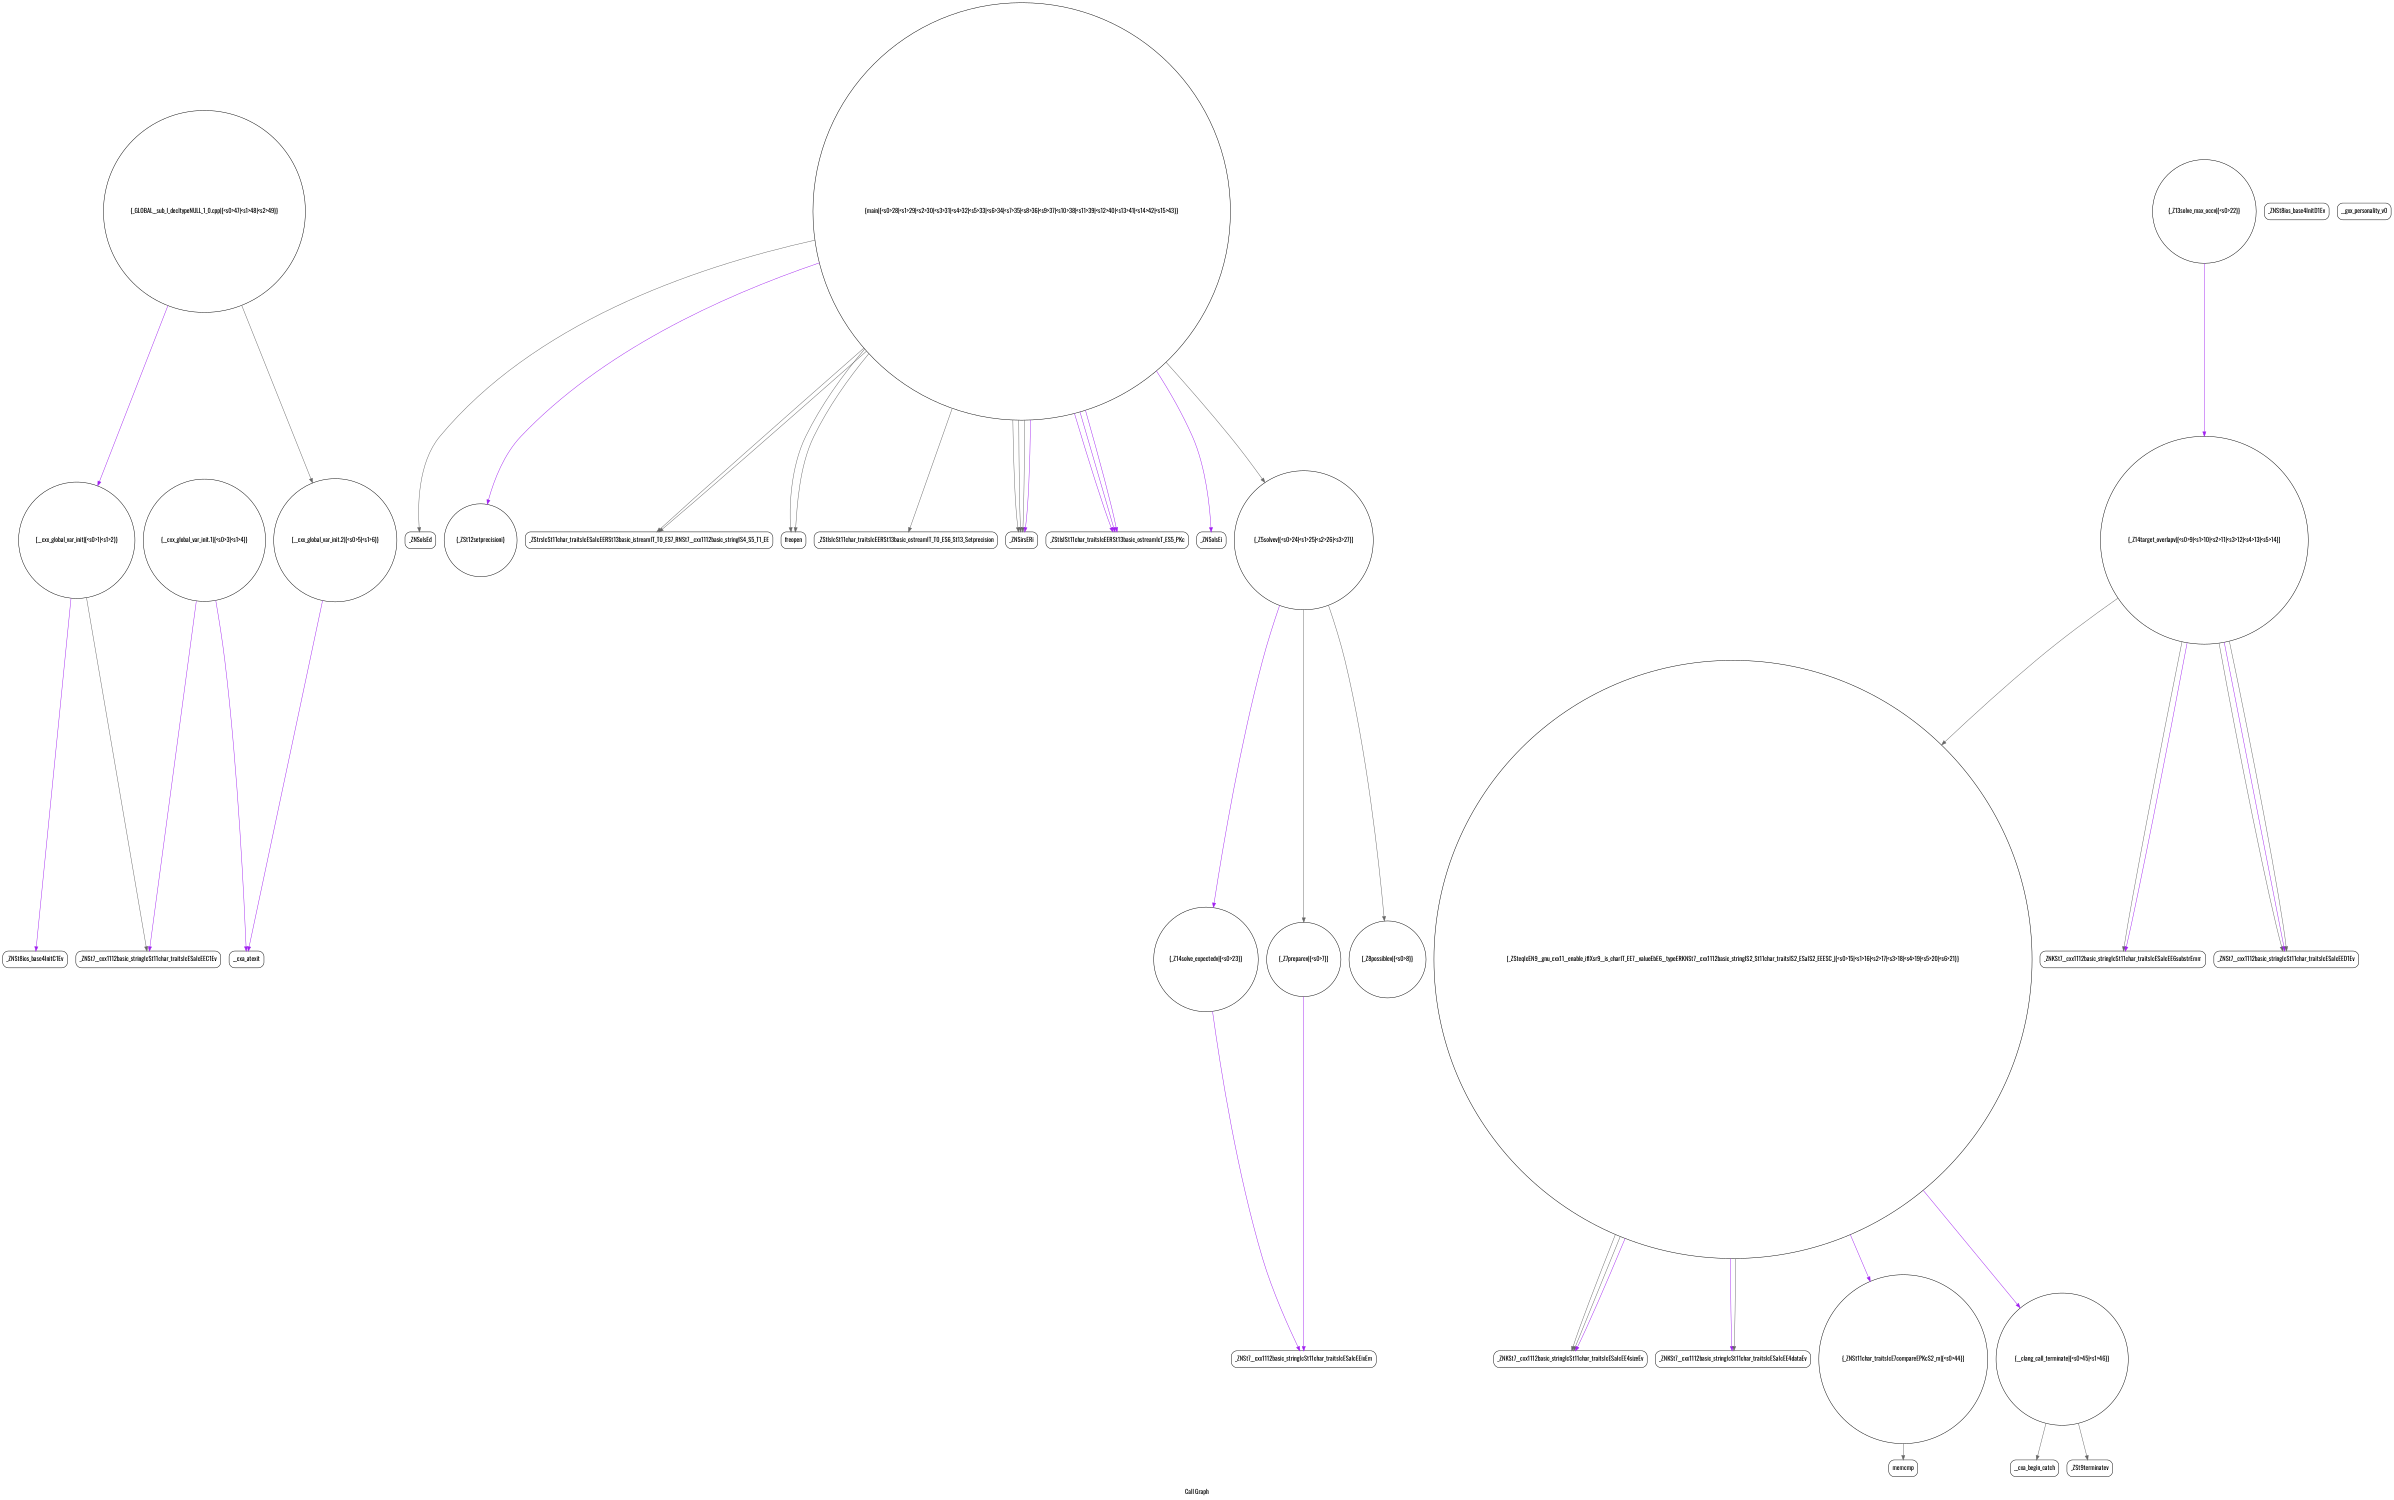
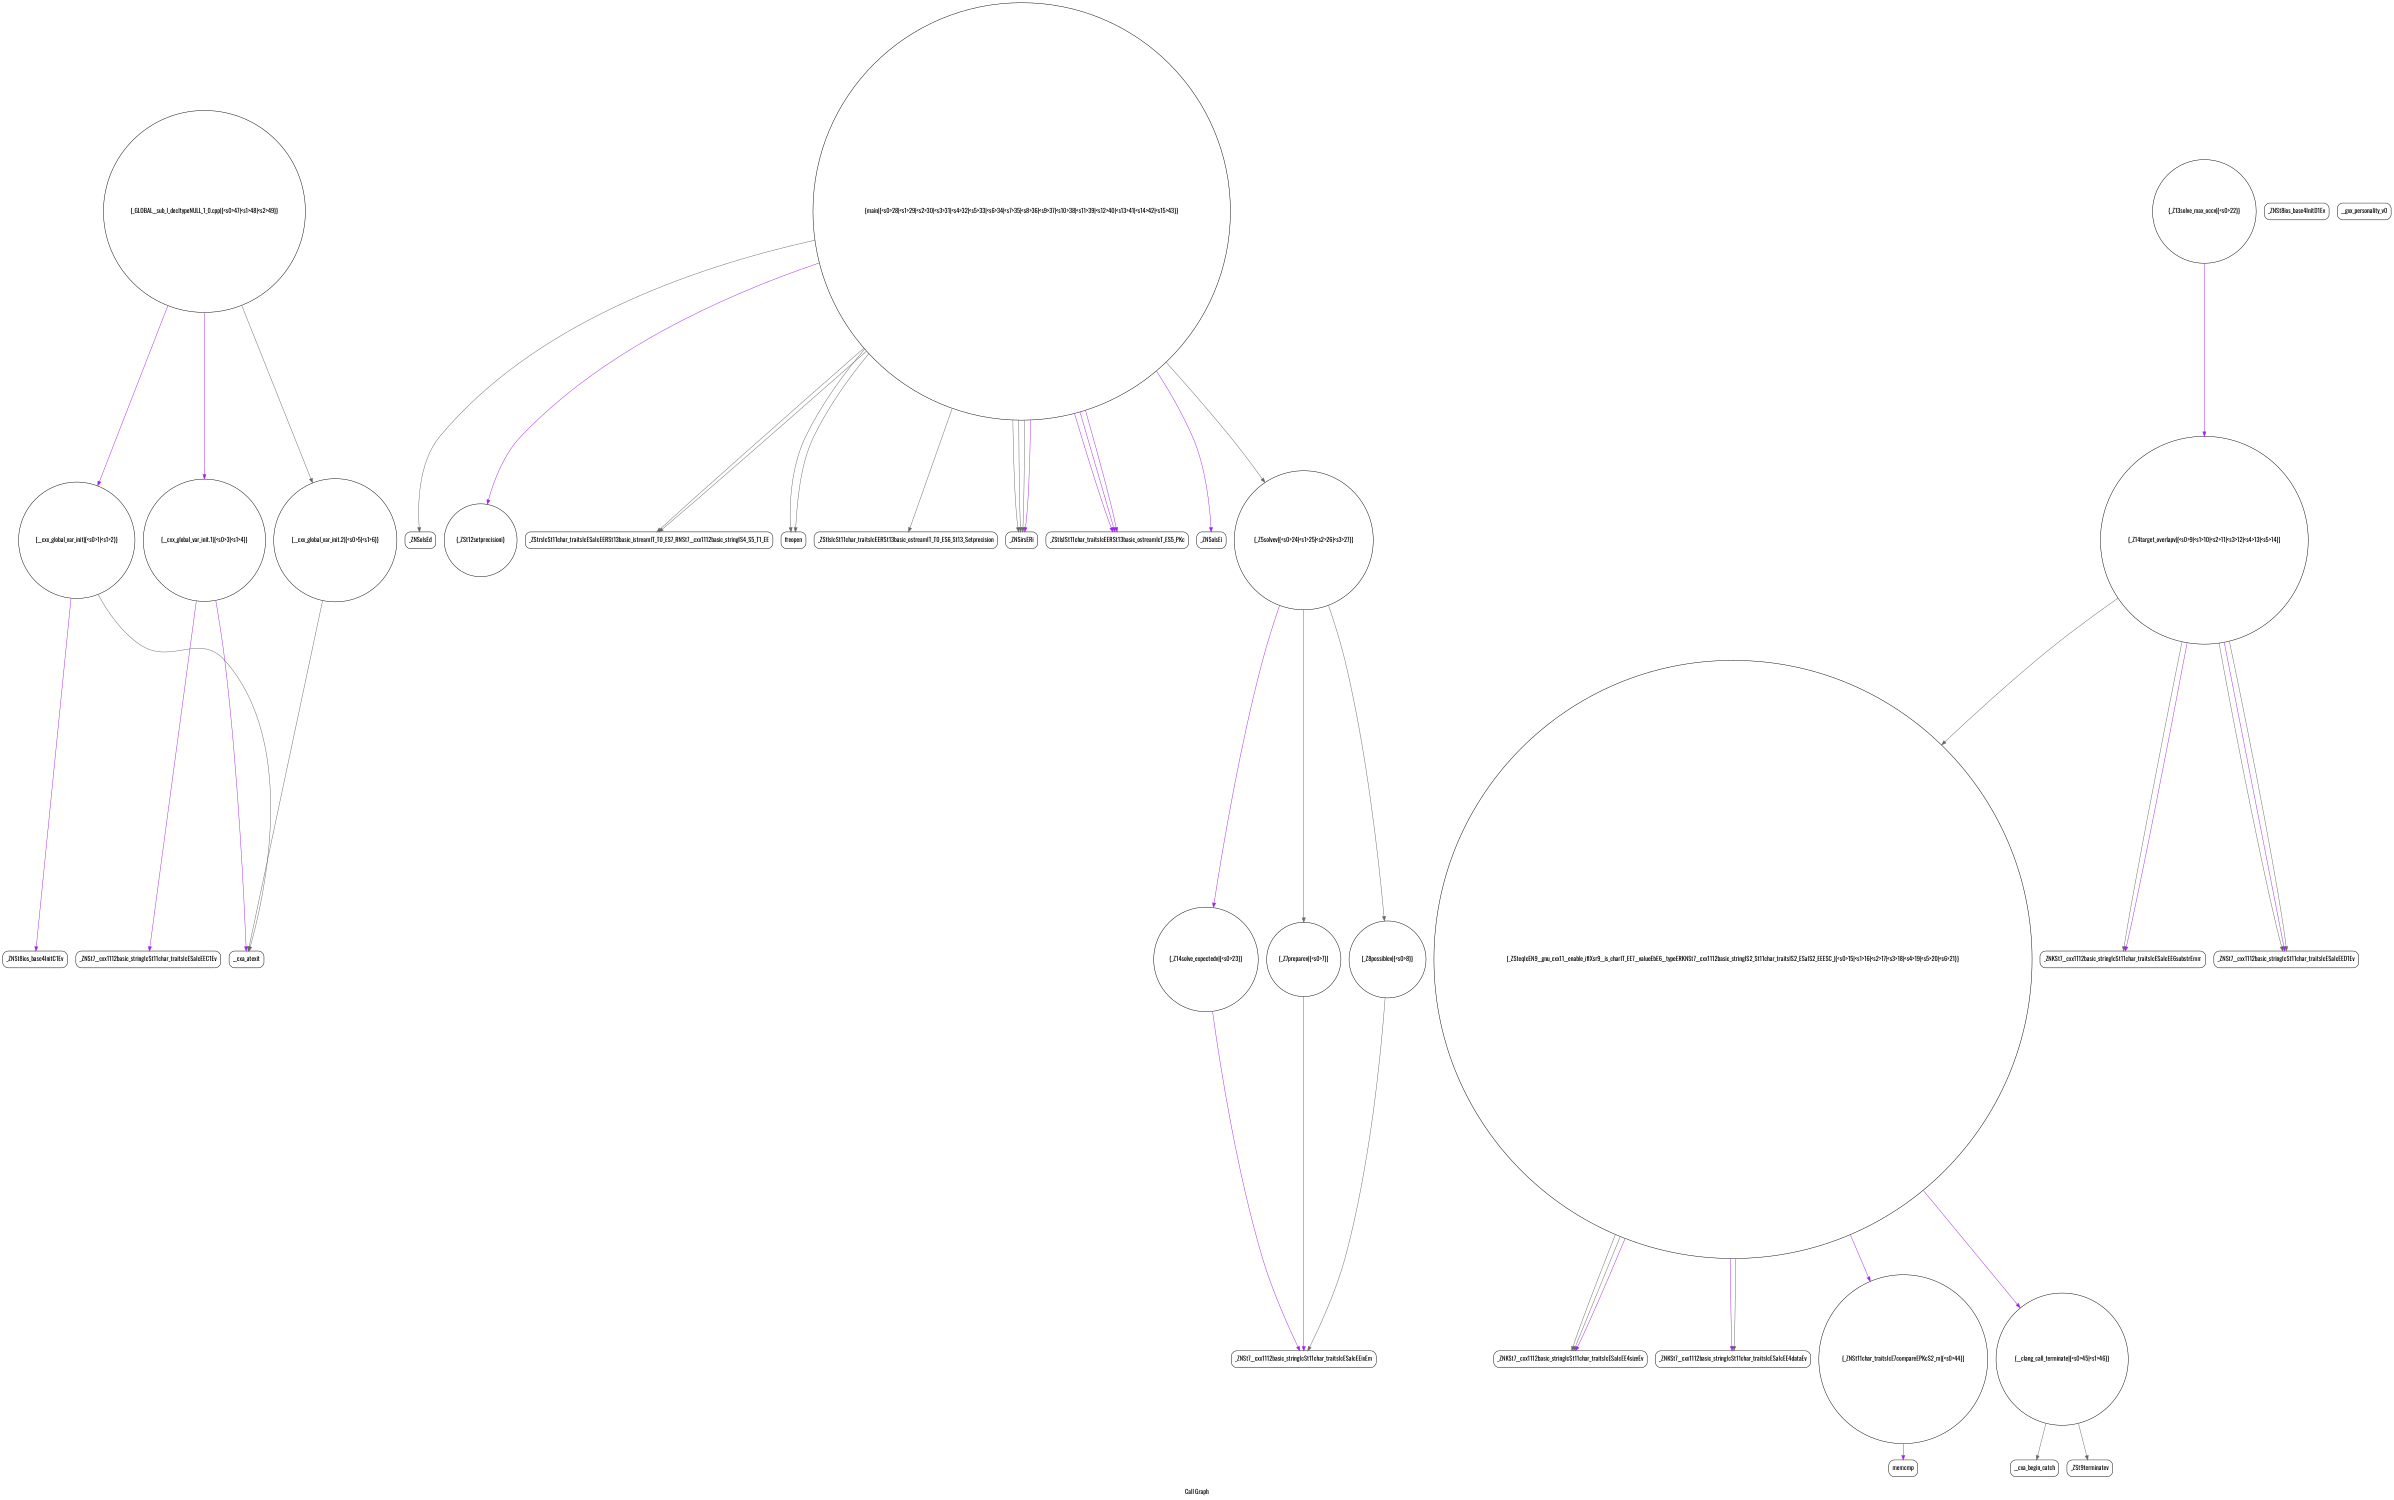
none -> (204, 393)
(116, 772) -> (258, 723)
(286, 774) -> (286, 774)
none -> (1363, 1176)
(1903, 1450) -> (1903, 1450)
